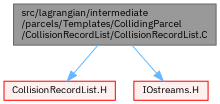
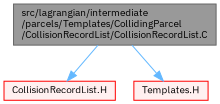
(171, 91) -> (171, 91)
